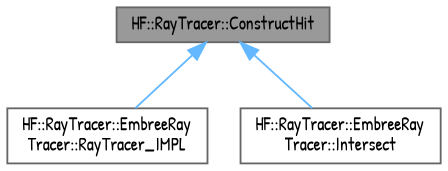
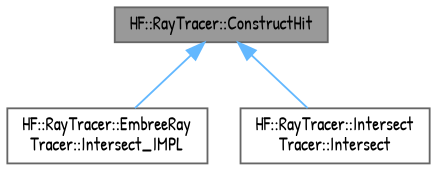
(107, 136) -> (107, 136)
(341, 136) -> (335, 136)
